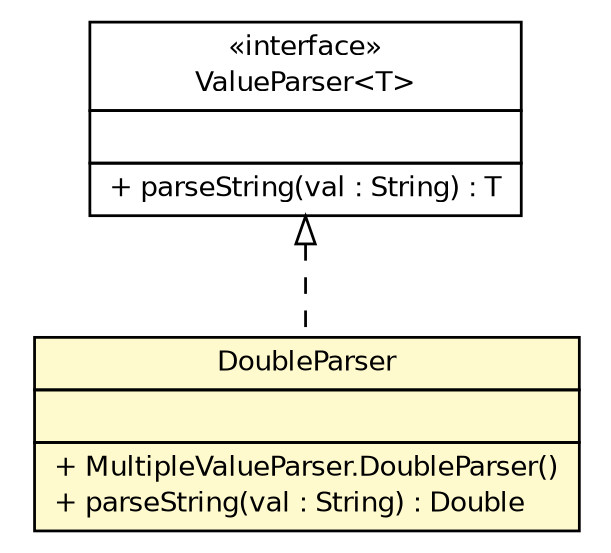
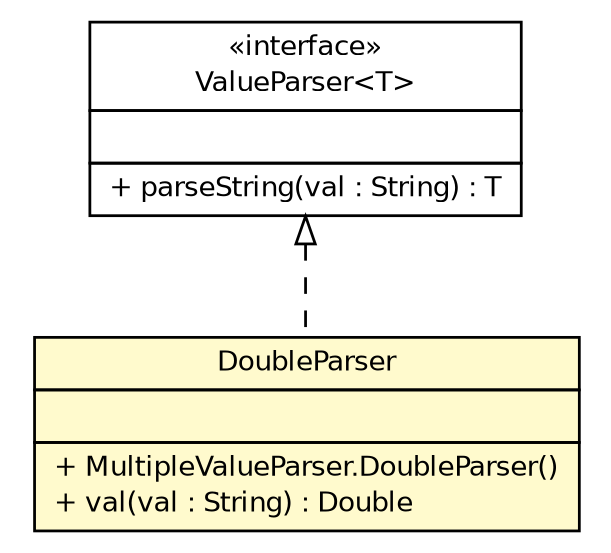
(290, 503) -> (234, 503)
